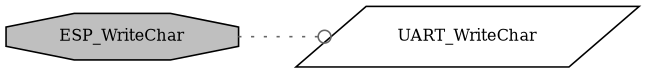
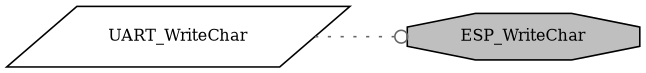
(278, 37) -> (355, 37)
